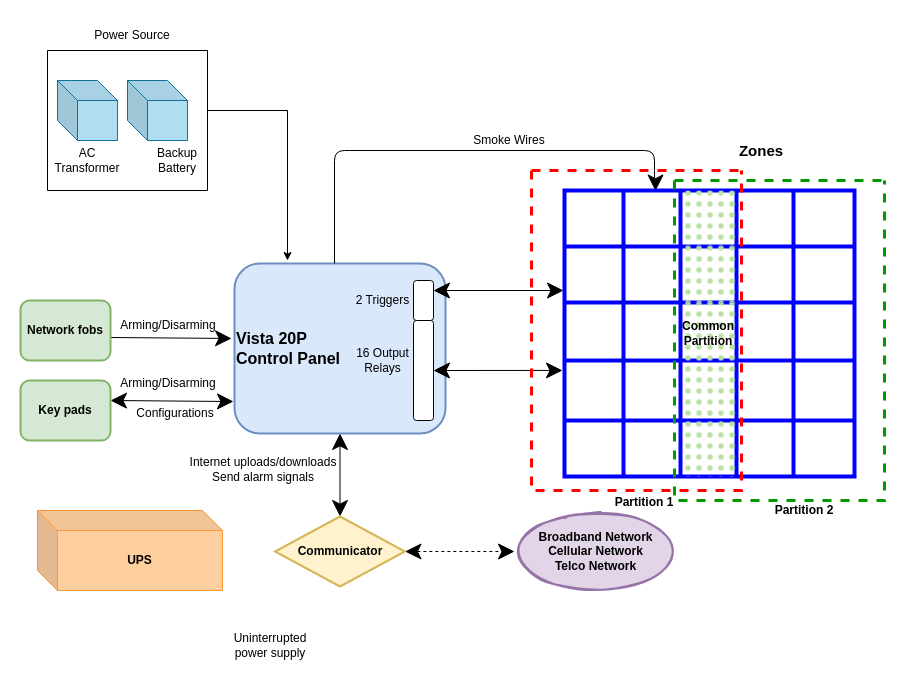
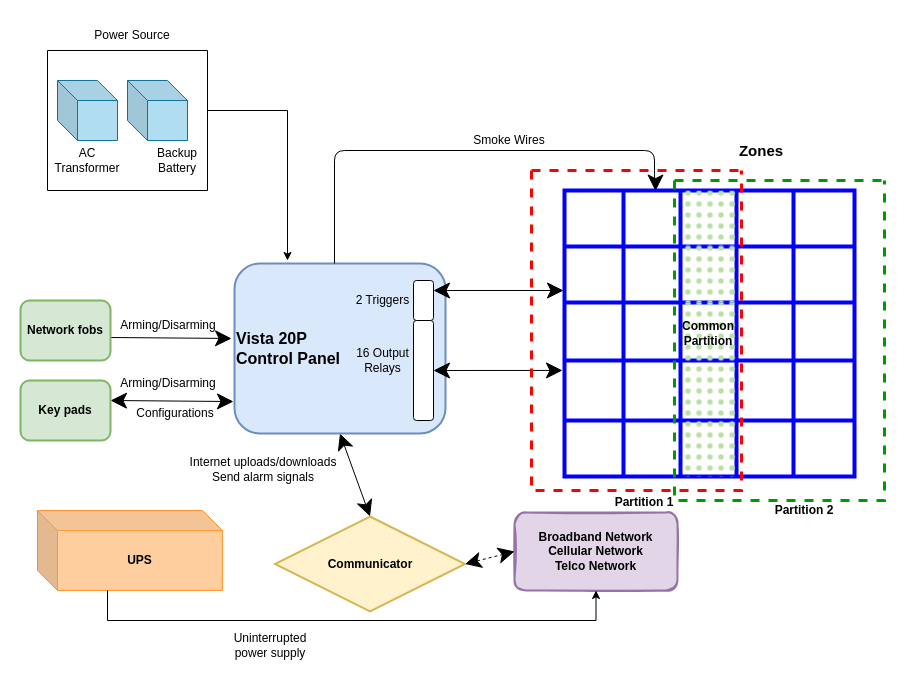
(340, 552) -> (370, 564)
(596, 552) -> (596, 552)
none -> (348, 621)
